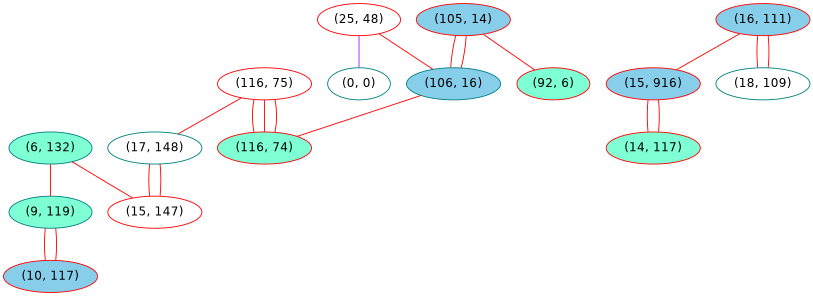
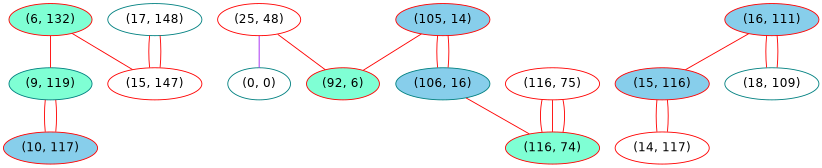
(406, 52) -> (302, 52)
(653, 84) -> (662, 84)
(210, 116) -> none
(51, 148) -> (51, 20)
(653, 148) -> (662, 148)
